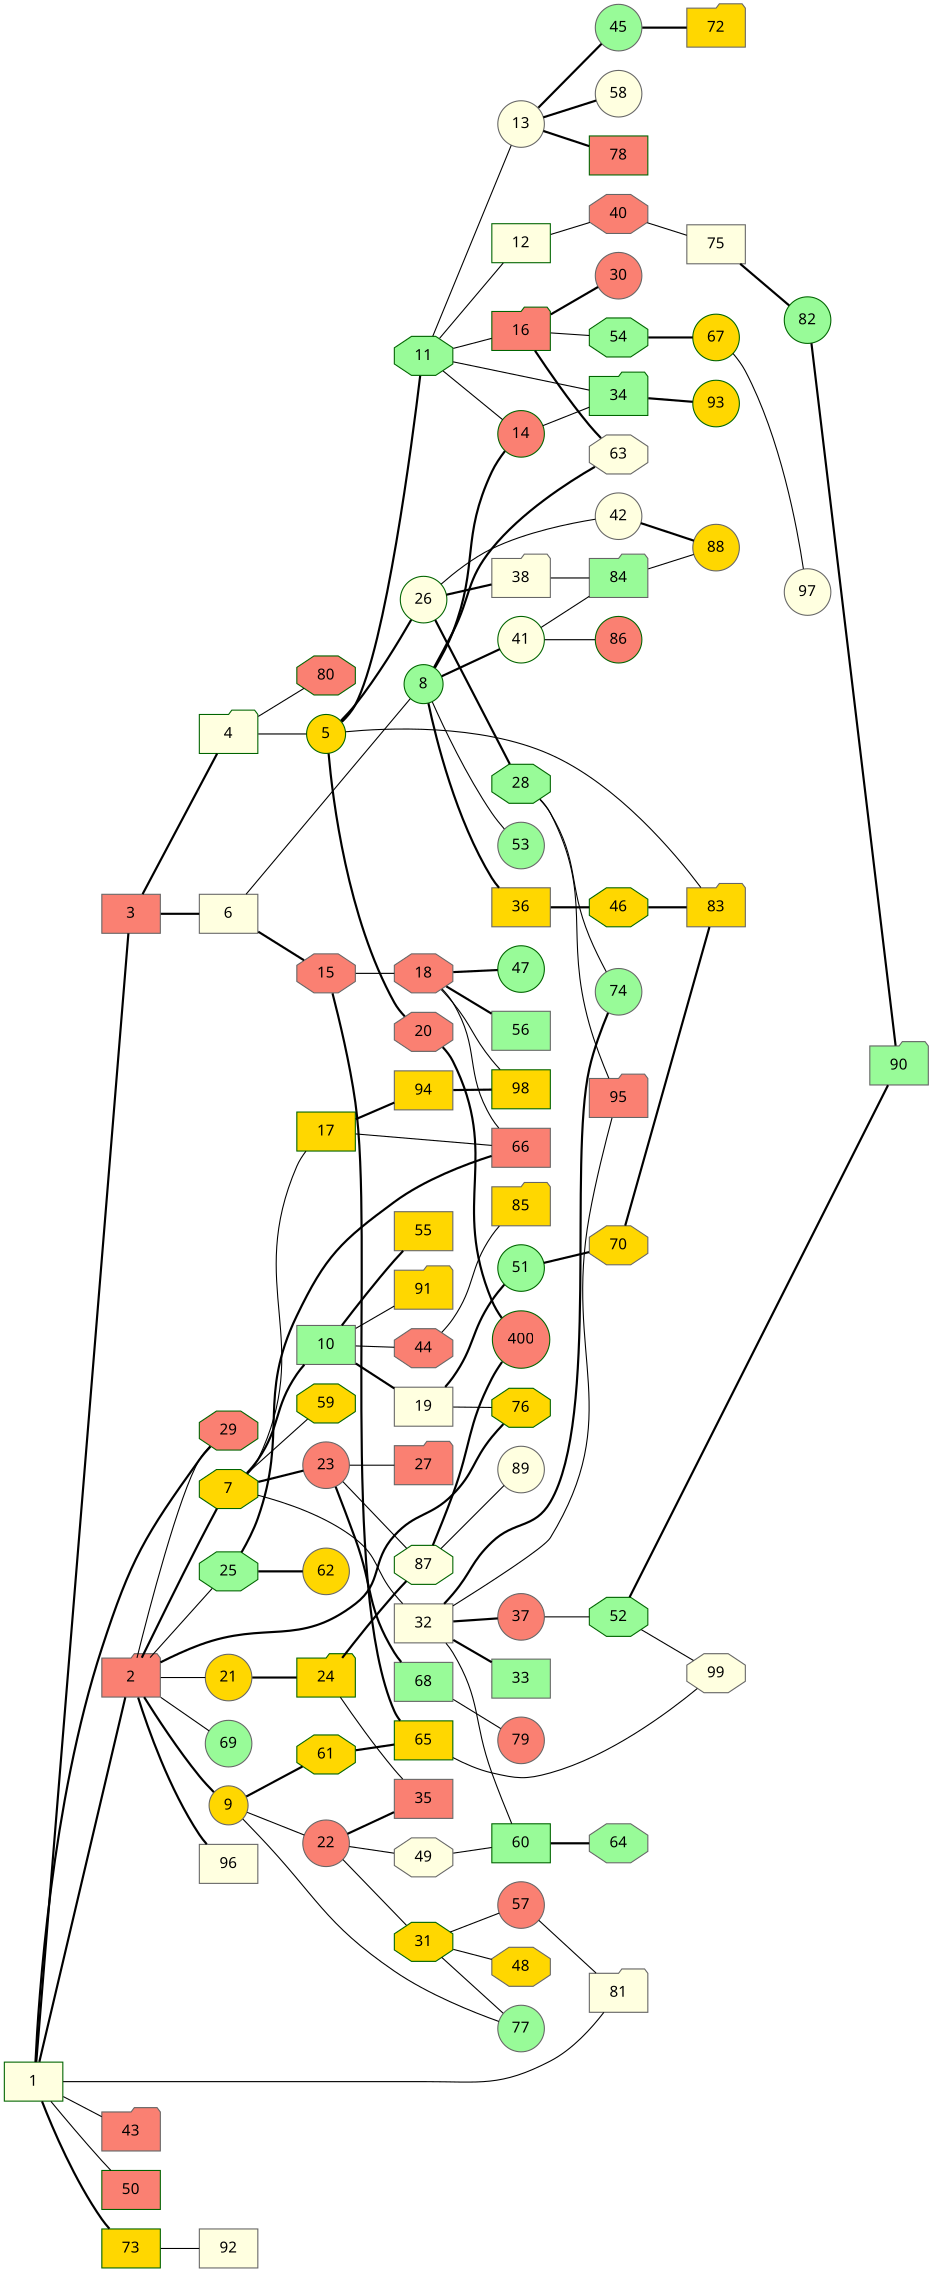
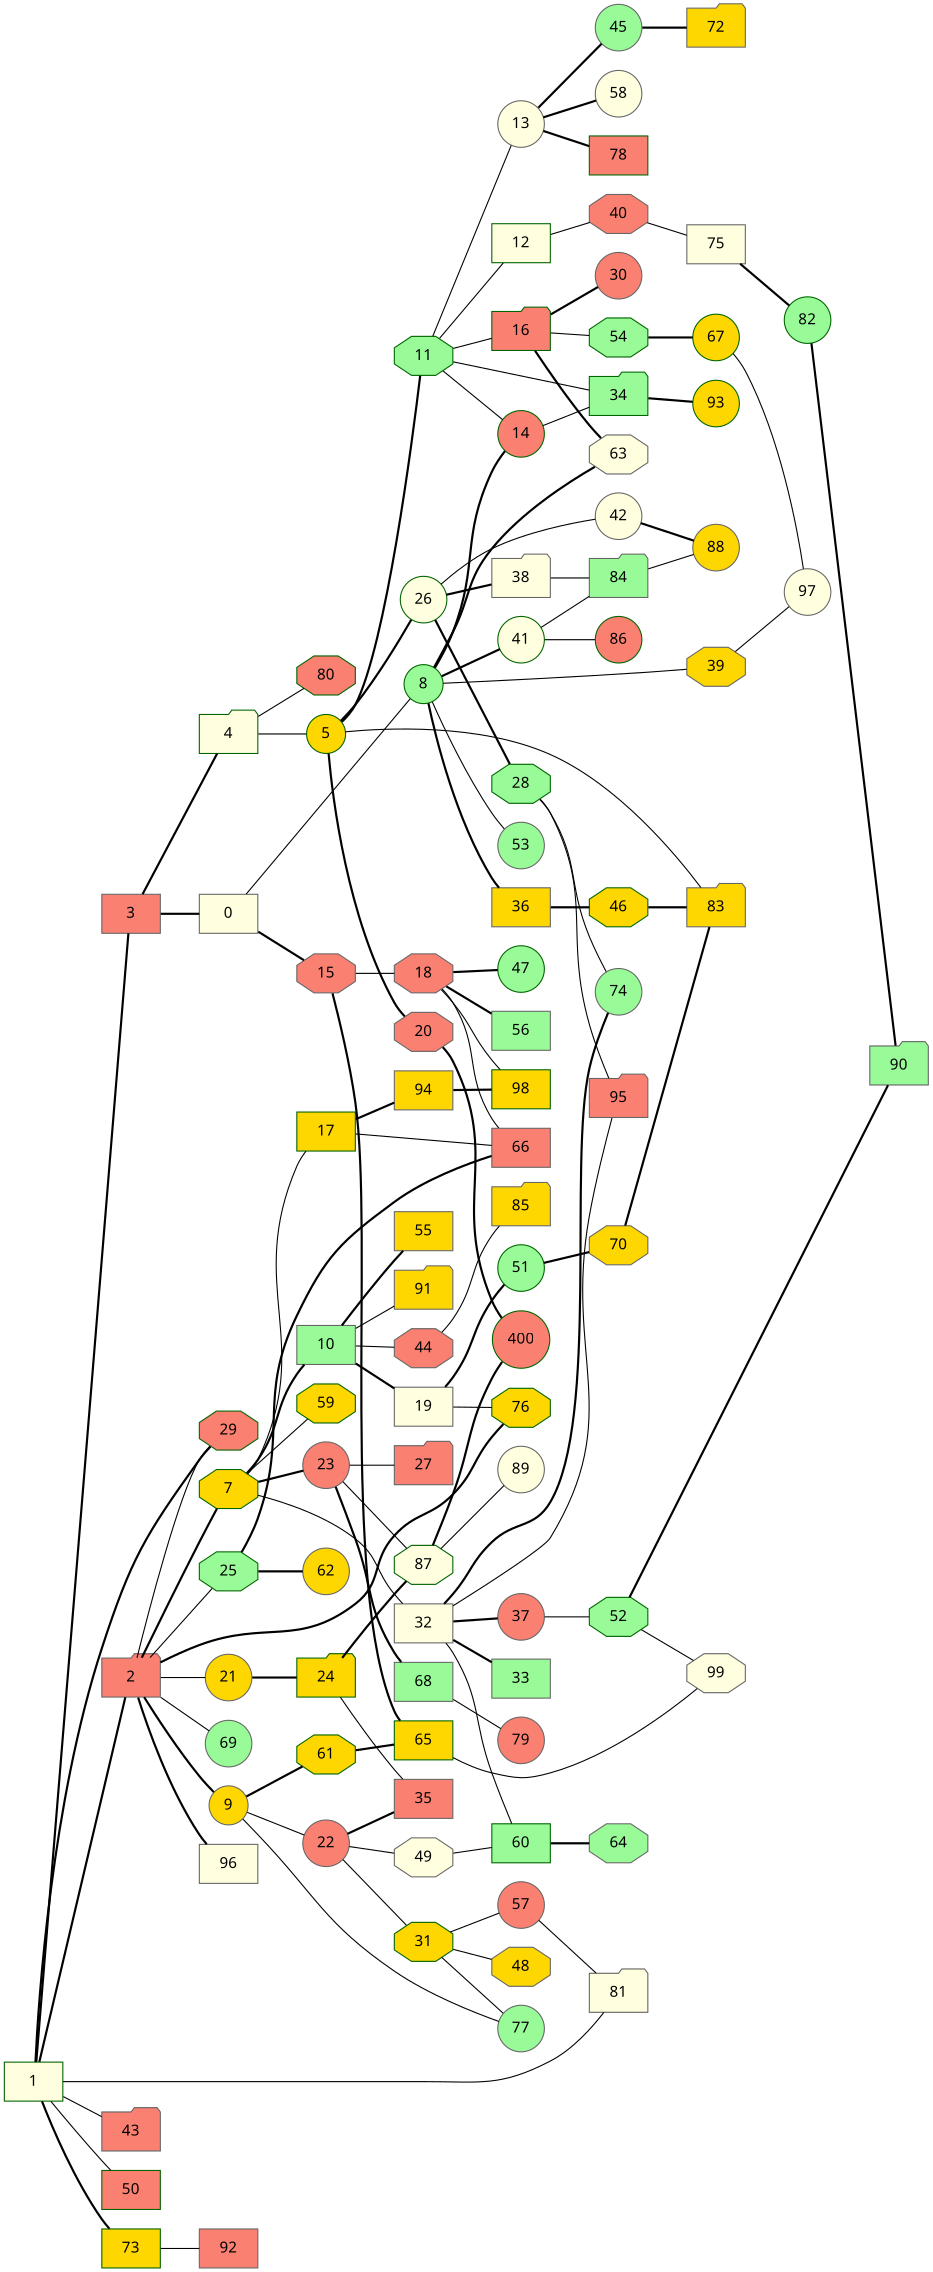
none -> (716, 667)
(229, 914) -> (229, 914)
(229, 2248) -> (229, 2248)
